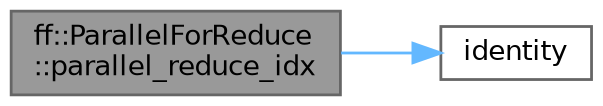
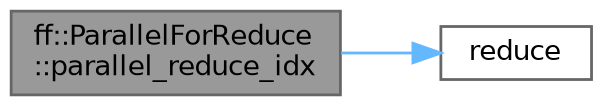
(516, 53) -> (516, 53)
